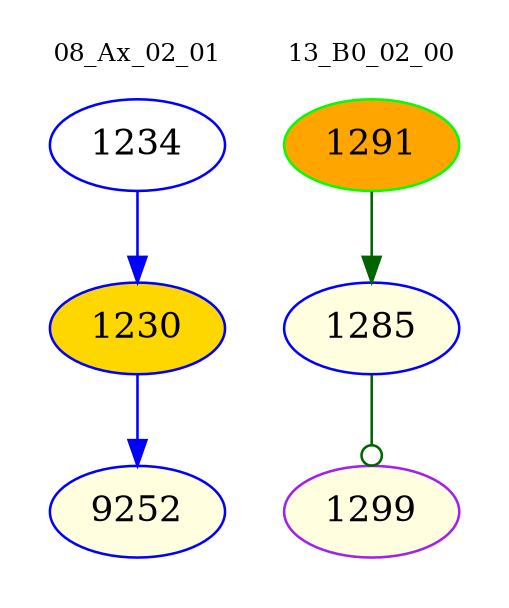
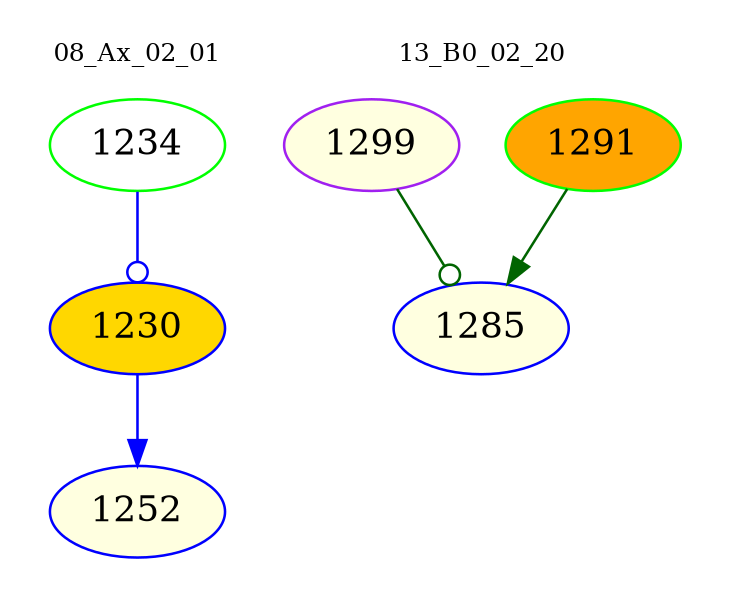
(372, 55) -> (482, 55)
(137, 145) -> (137, 145)
(137, 224) -> (137, 227)
(372, 410) -> (421, 227)
(137, 512) -> (137, 512)
